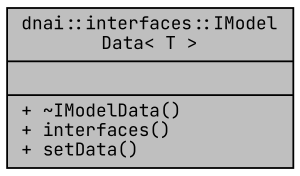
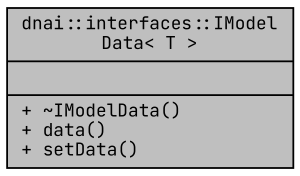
(97, 131) -> (65, 131)
